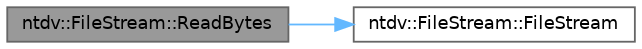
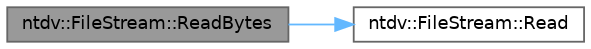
(494, 24) -> (469, 24)
